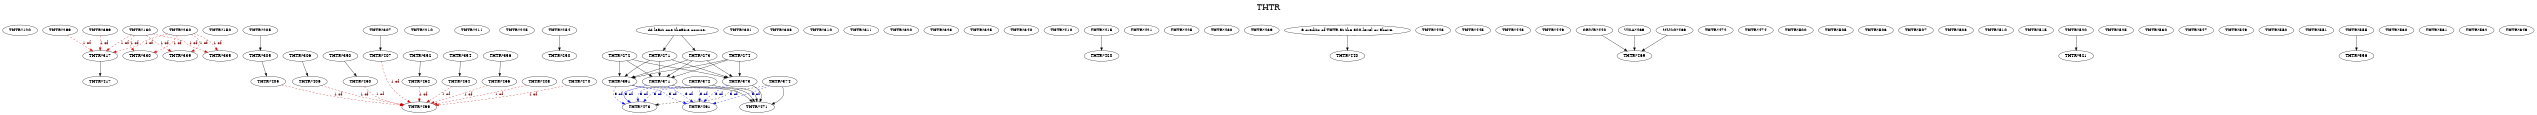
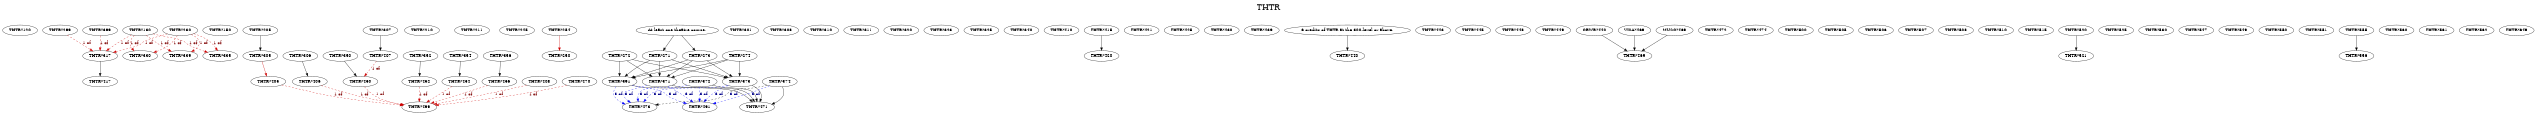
(559, 42) -> (559, 42)
(264, 67) -> (264, 67)
(390, 85) -> (371, 68)
(631, 90) -> (631, 90)
